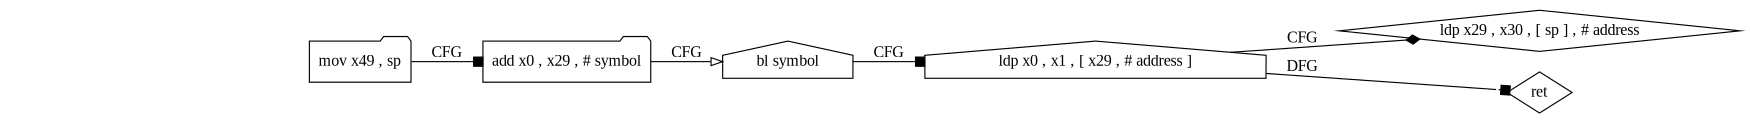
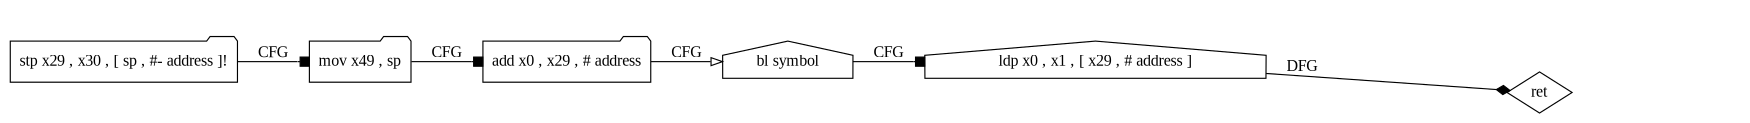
(1540, 31) -> none
none -> (124, 62)
(567, 62) -> (567, 62)
(1381, 82) -> (1381, 82)
